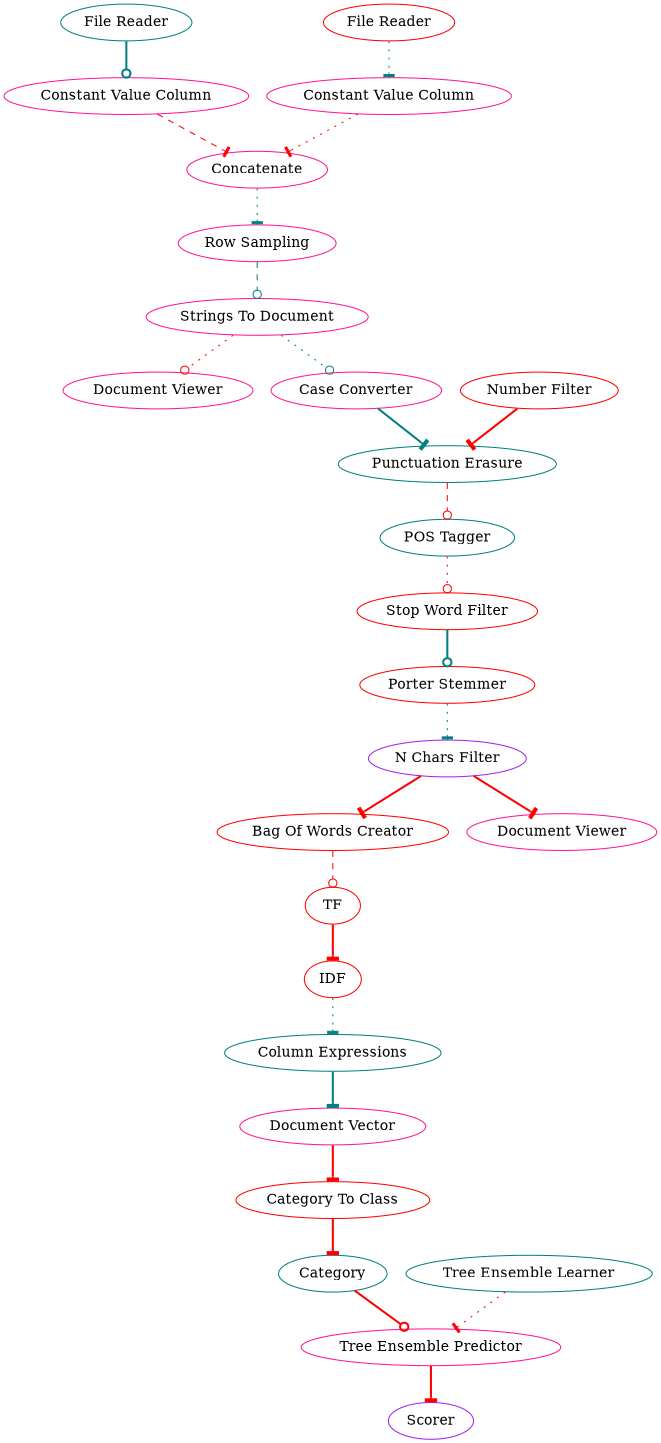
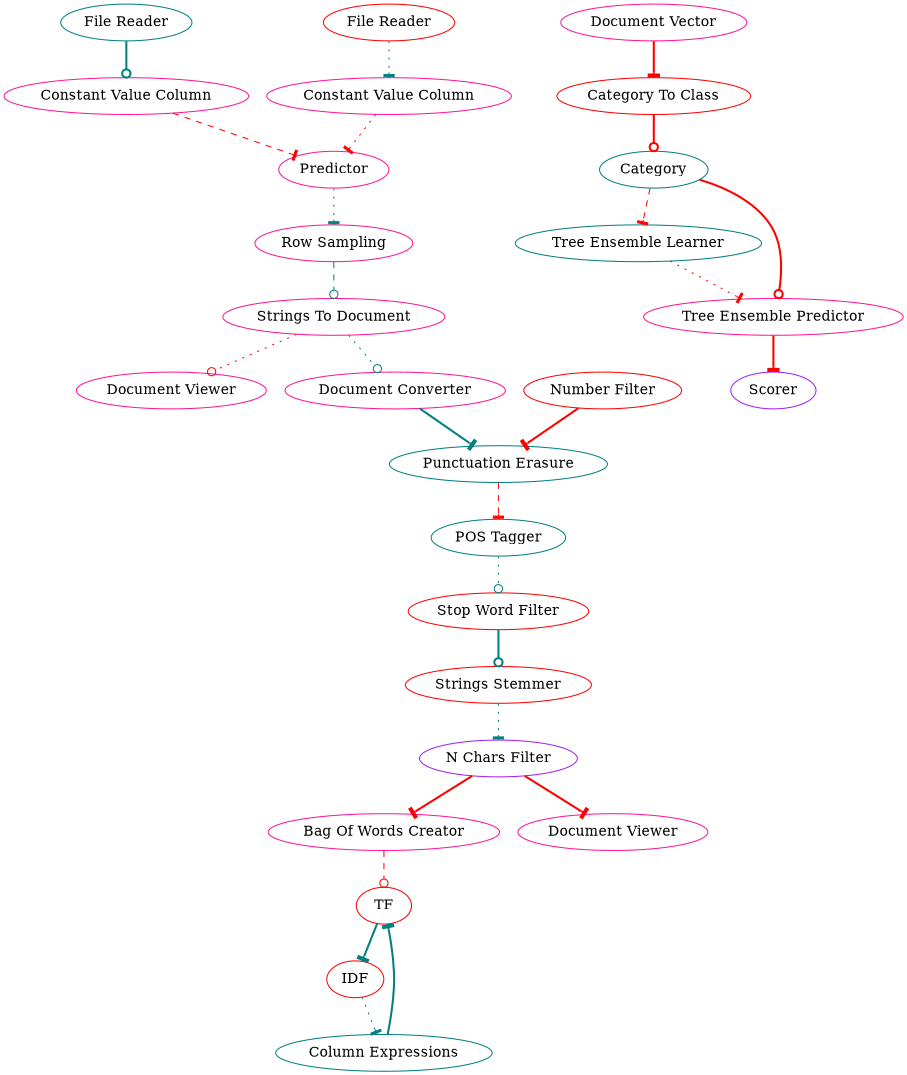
(257, 170) -> (334, 170)
none -> (647, 204)
(356, 390) -> (395, 390)
(447, 497) -> (498, 498)
(447, 570) -> (498, 570)
(447, 685) -> (498, 685)
(333, 832) -> (384, 832)
(333, 940) -> (371, 940)
(333, 1087) -> (394, 982)
(333, 1234) -> (654, 129)
